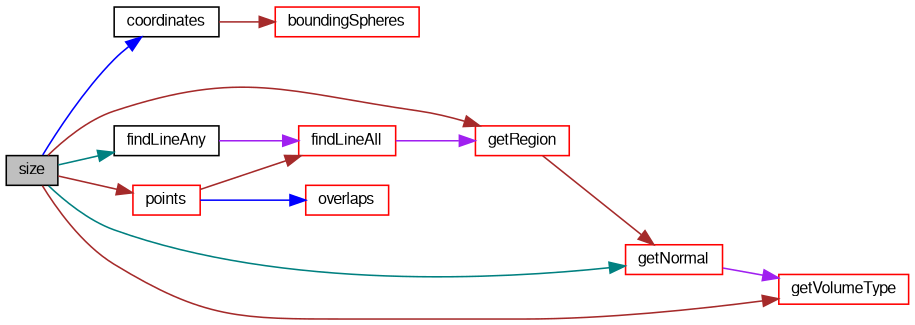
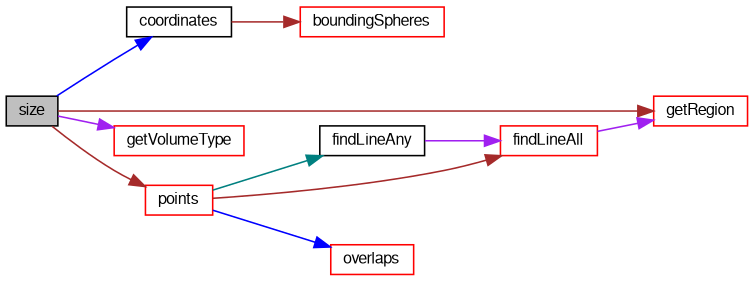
(78, 160) -> (260, 175)
(674, 260) -> none
(380, 319) -> (79, 120)
